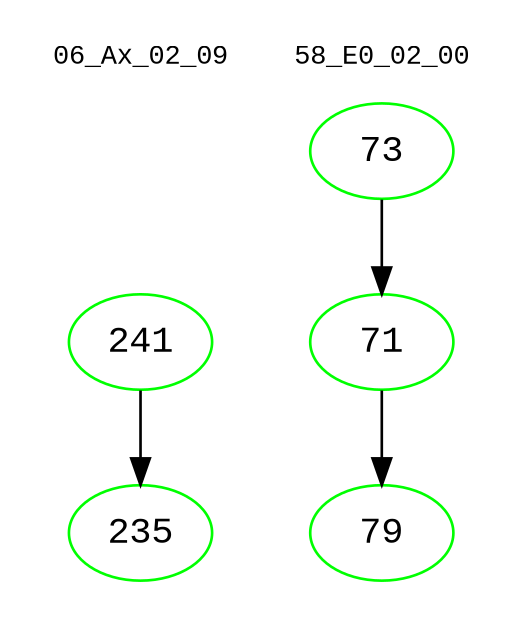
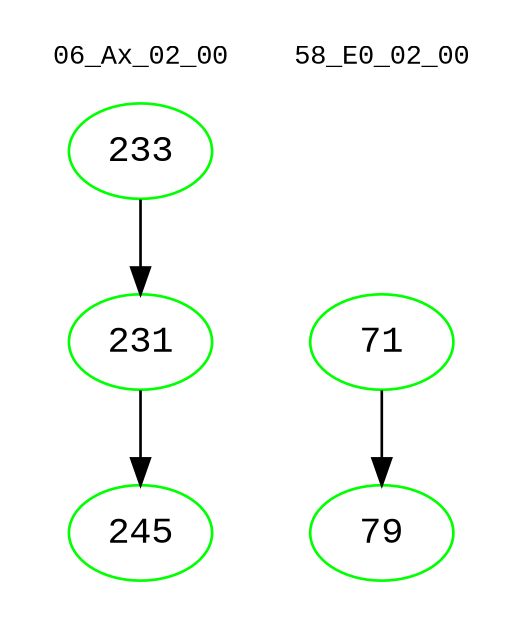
(142, 57) -> (142, 57)
none -> (141, 151)
(382, 151) -> none
(141, 342) -> (141, 342)
(141, 533) -> (141, 533)
